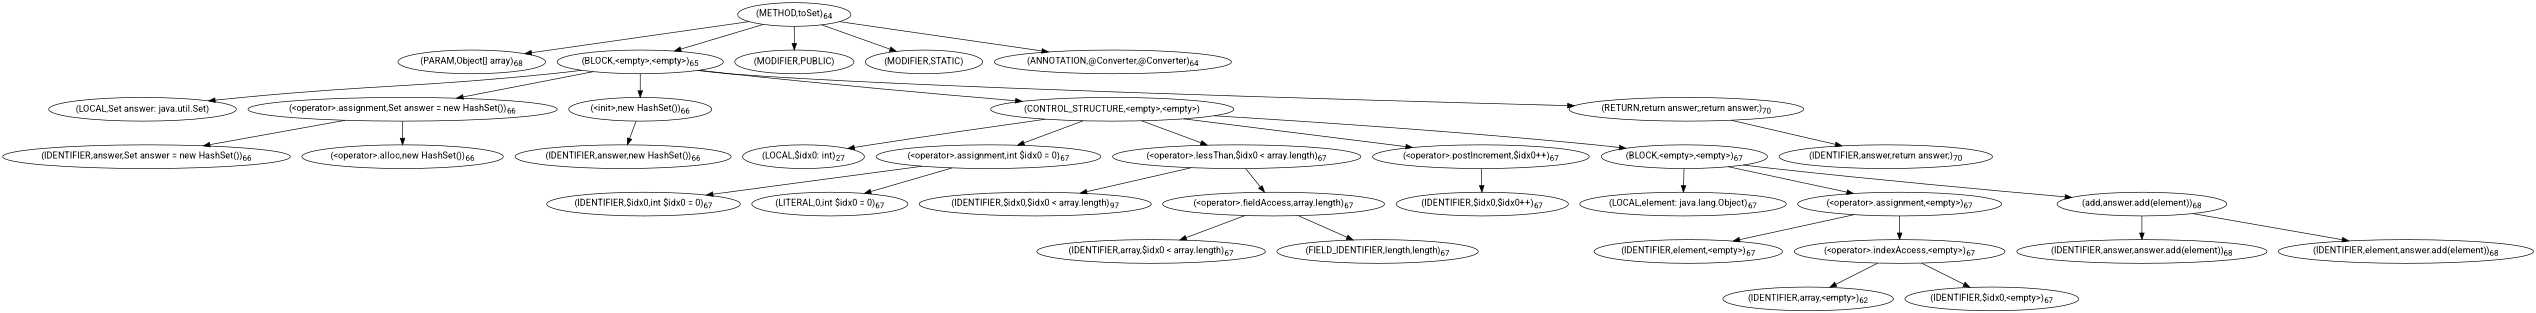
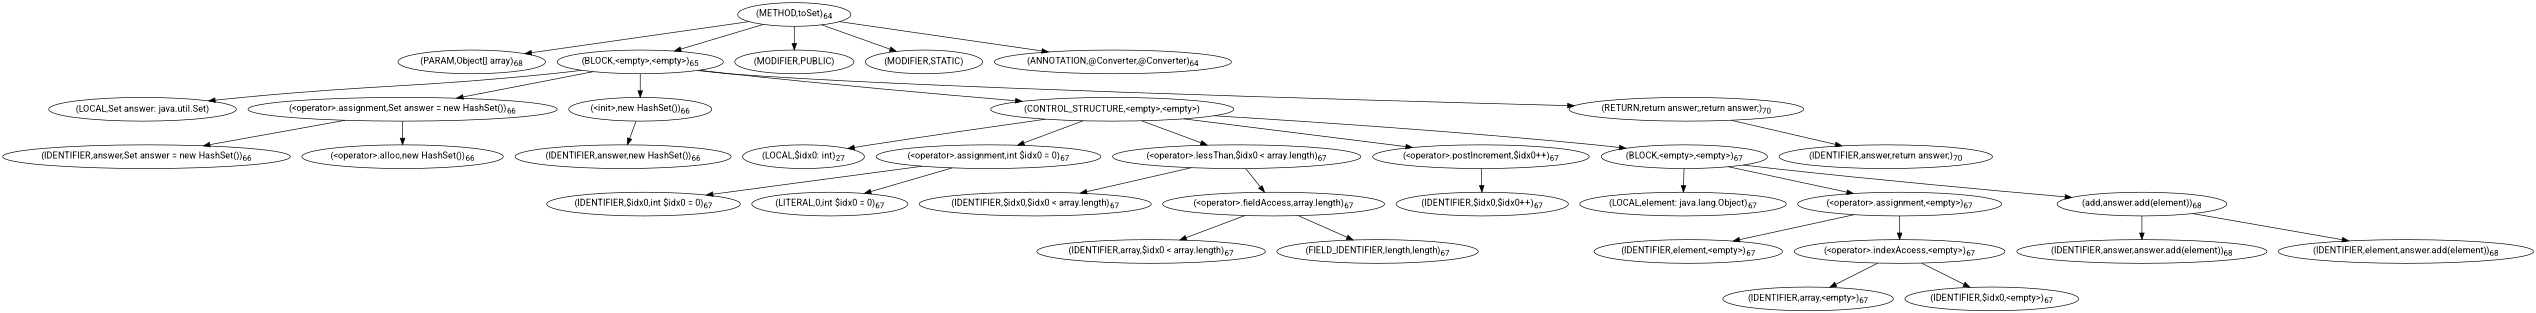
(1115, 203) -> (1115, 203)
(1864, 298) -> (1864, 298)
